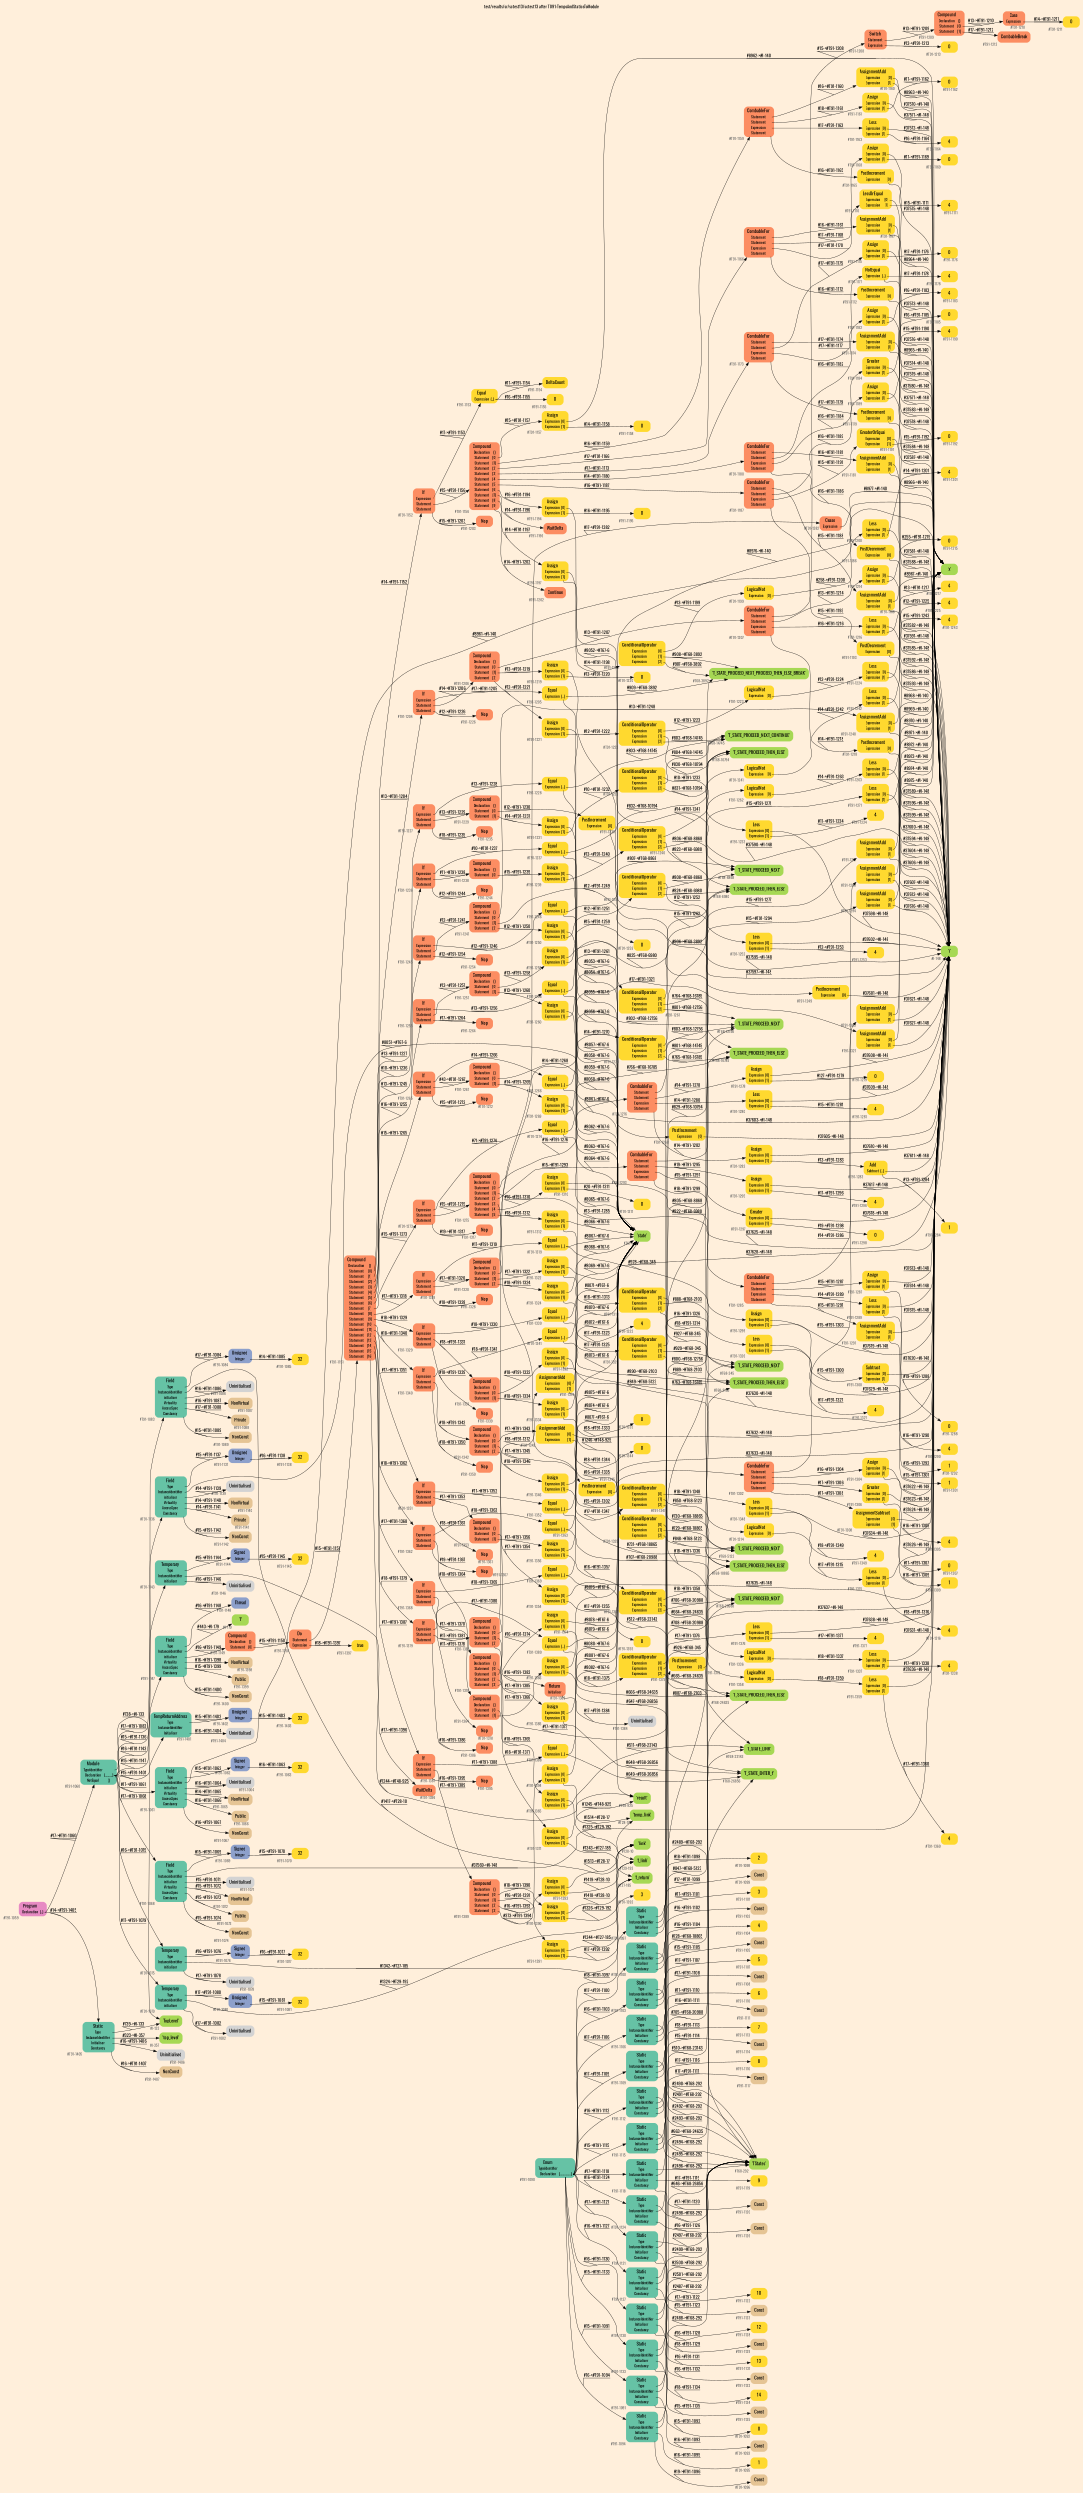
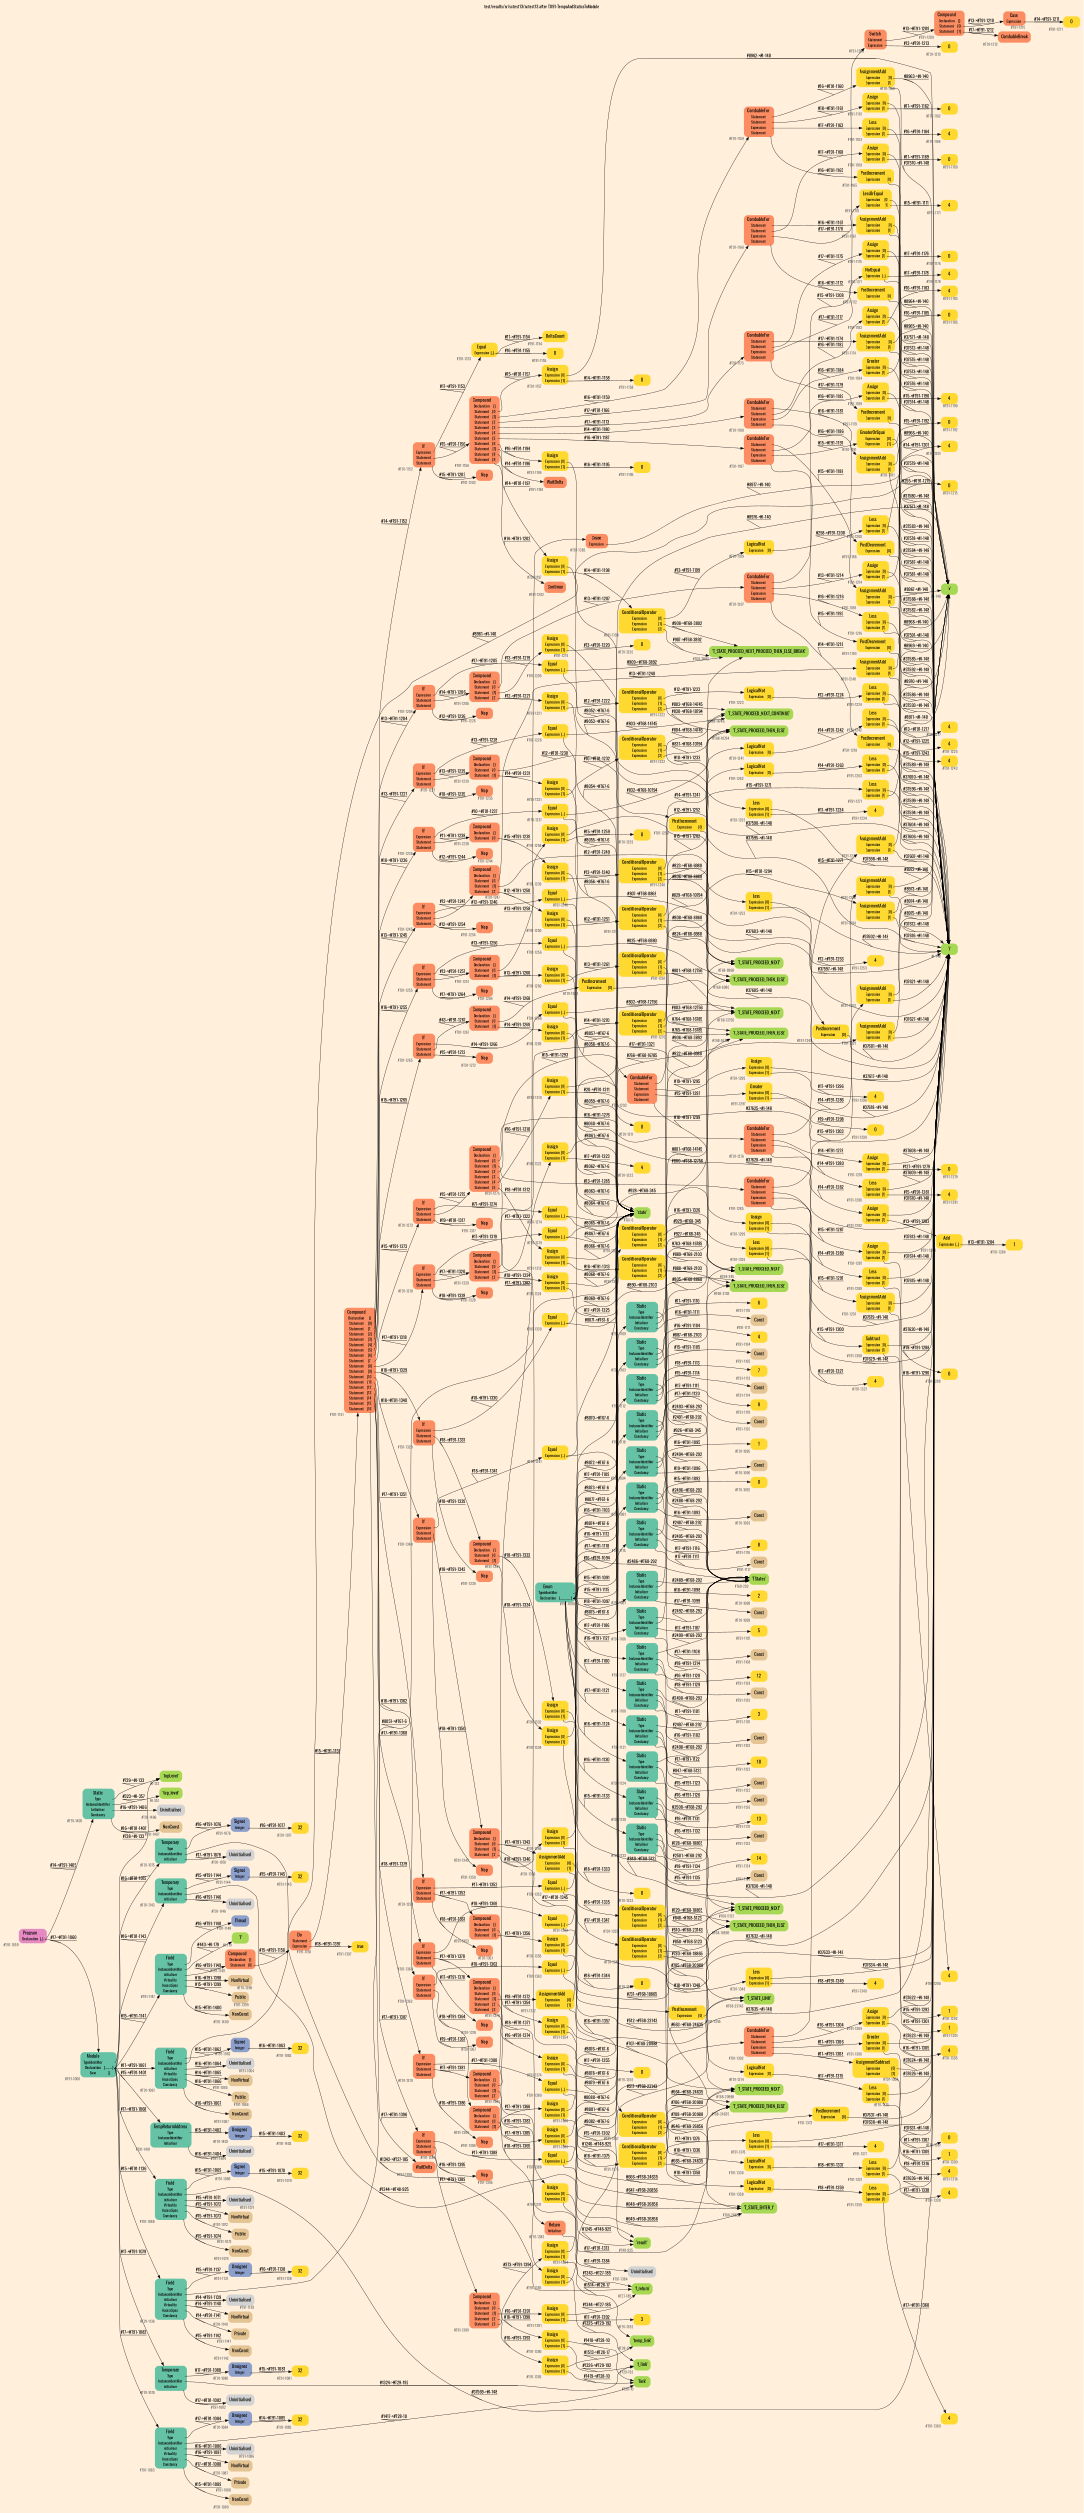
(935, 1147) -> none
(873, 1171) -> (947, 1245)
none -> (645, 1564)
(93, 1781) -> (93, 2073)
